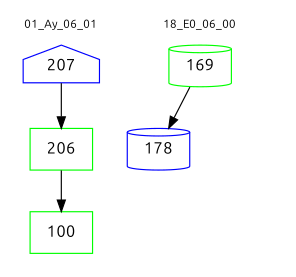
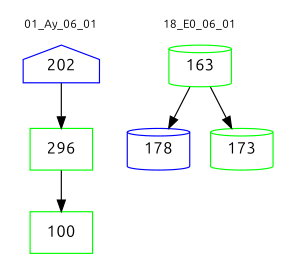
(200, 25) -> (200, 25)
(61, 66) -> (61, 66)
(200, 66) -> (200, 66)
(61, 149) -> (61, 149)
none -> (242, 149)
